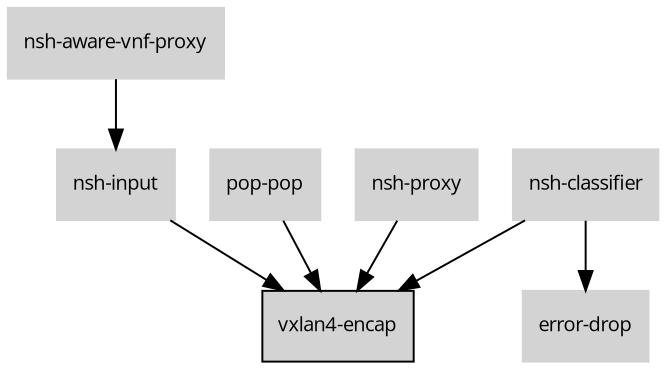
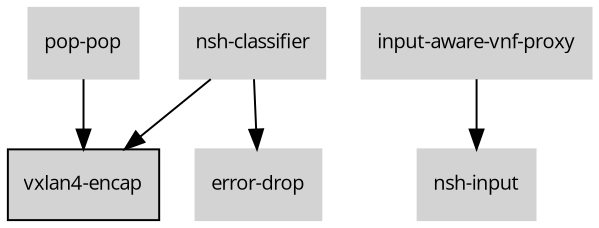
(116, 43) -> (477, 43)
(417, 185) -> none
(218, 250) -> none
